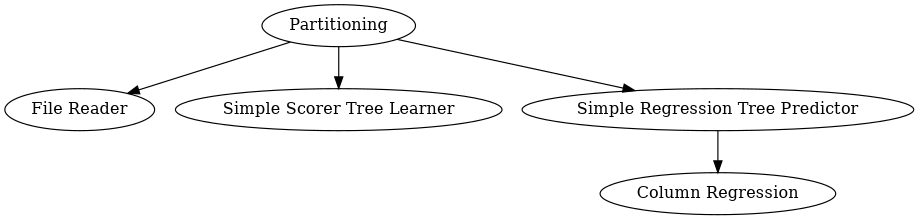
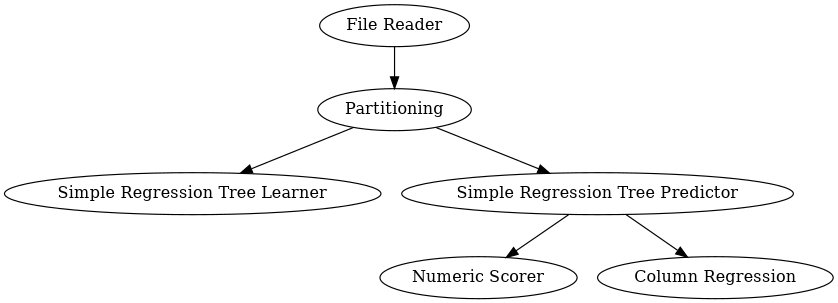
(215, 66) -> (395, 62)
(339, 110) -> (193, 194)
none -> (479, 278)
